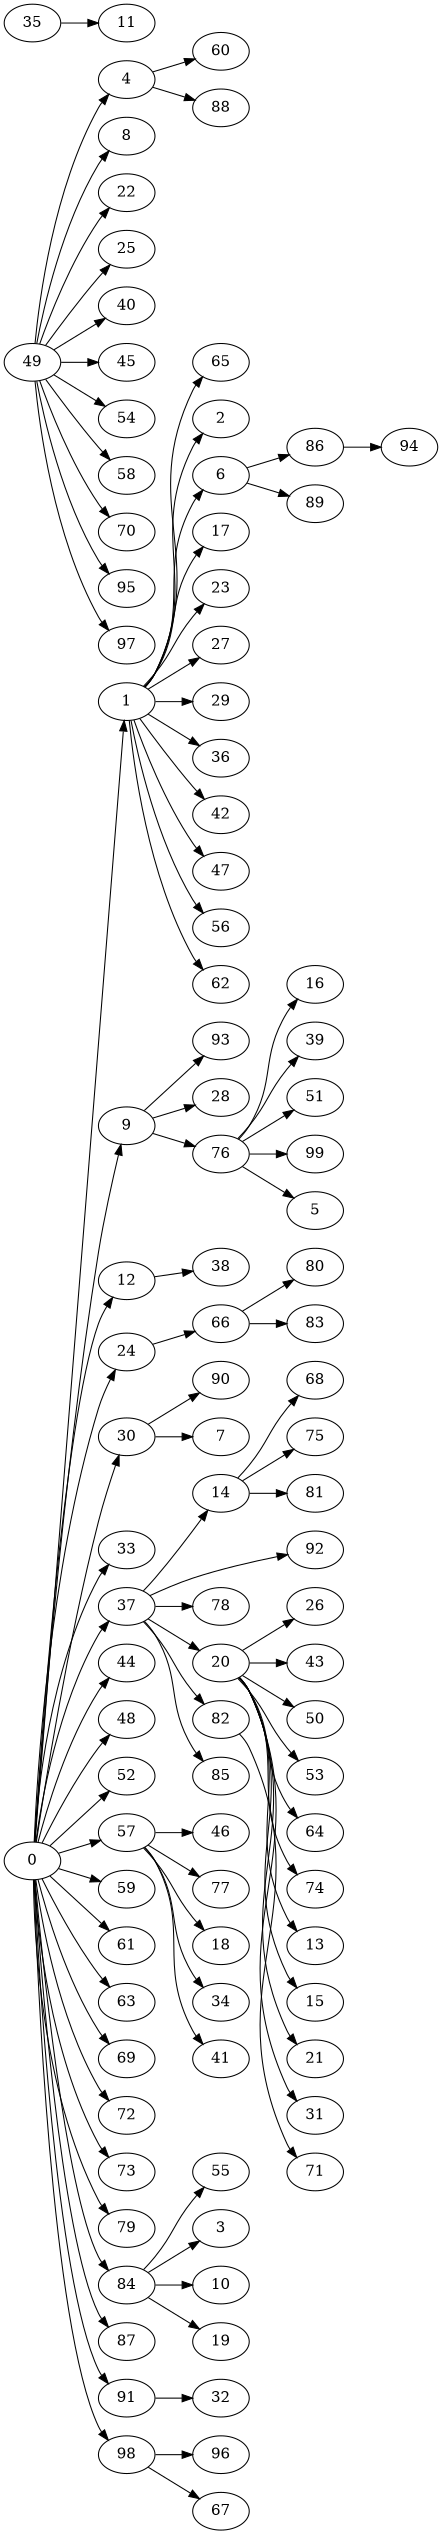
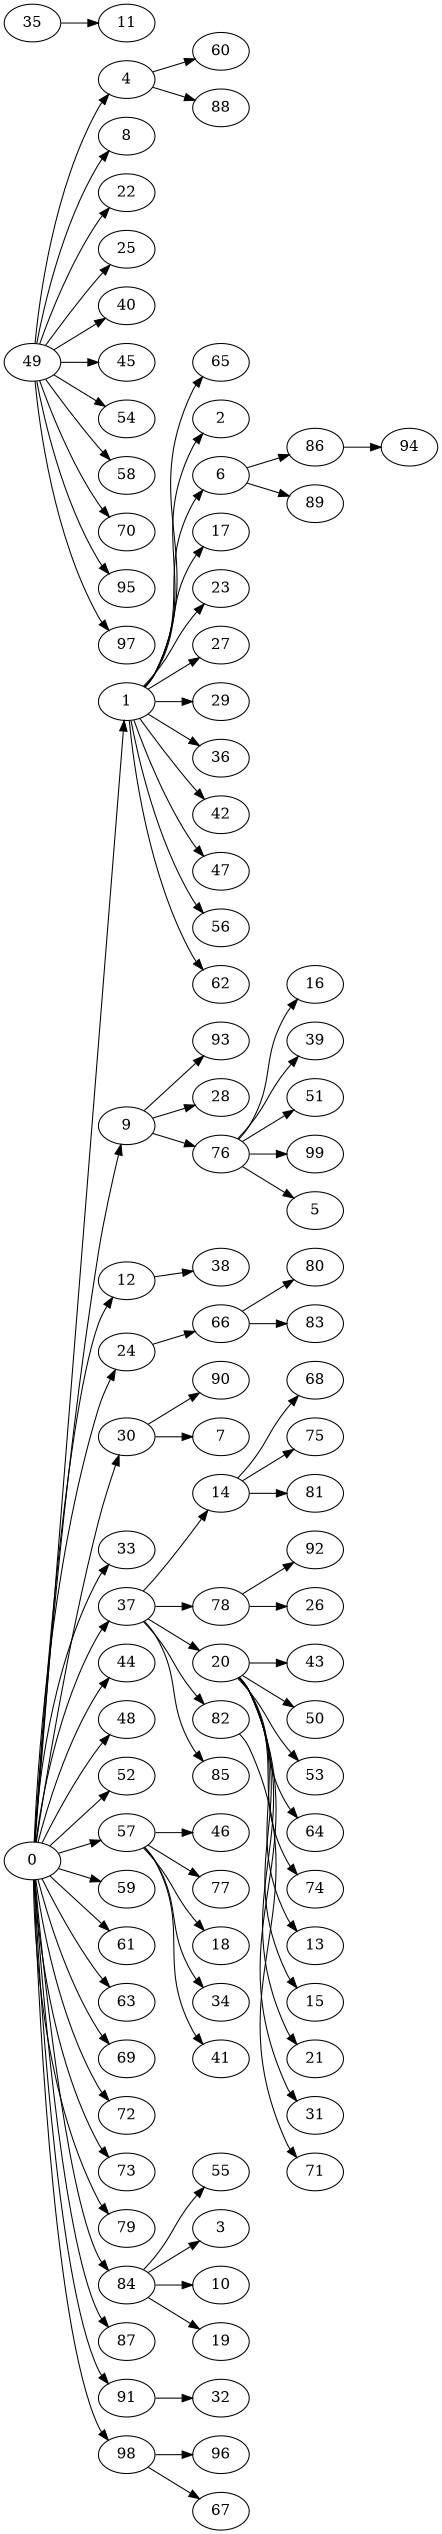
(212, 1572) -> (264, 1581)
(264, 1637) -> (263, 1606)
